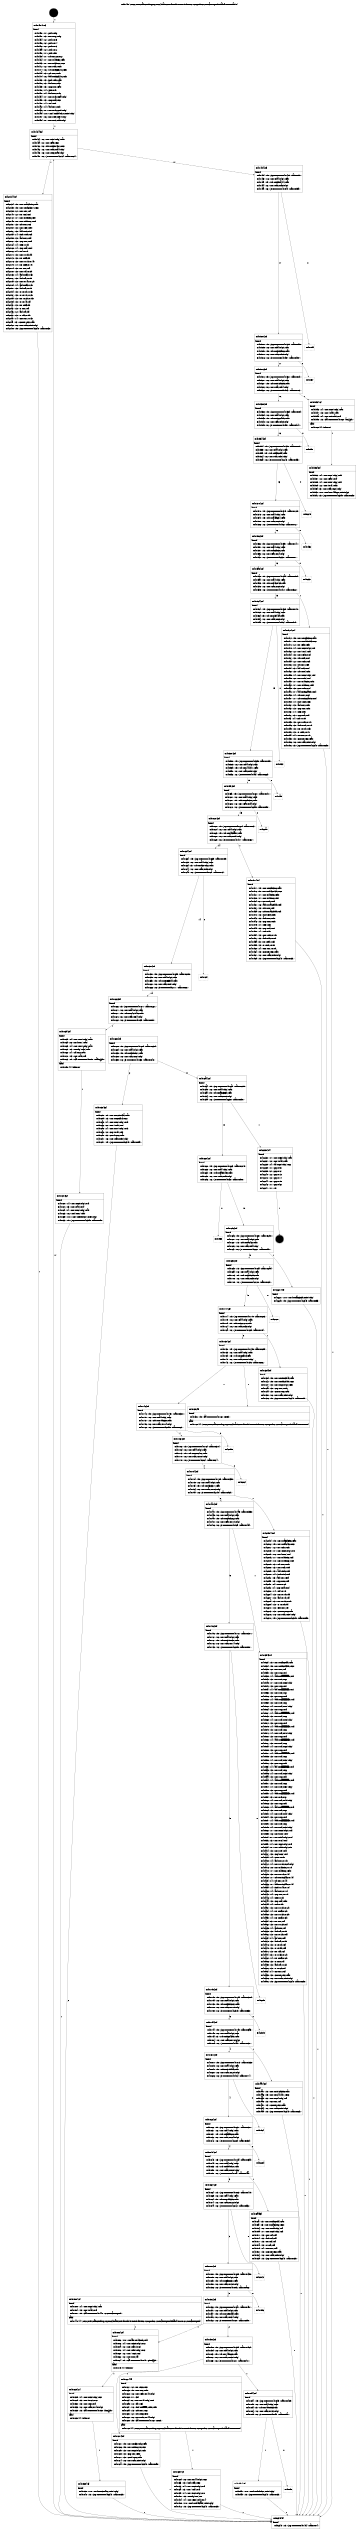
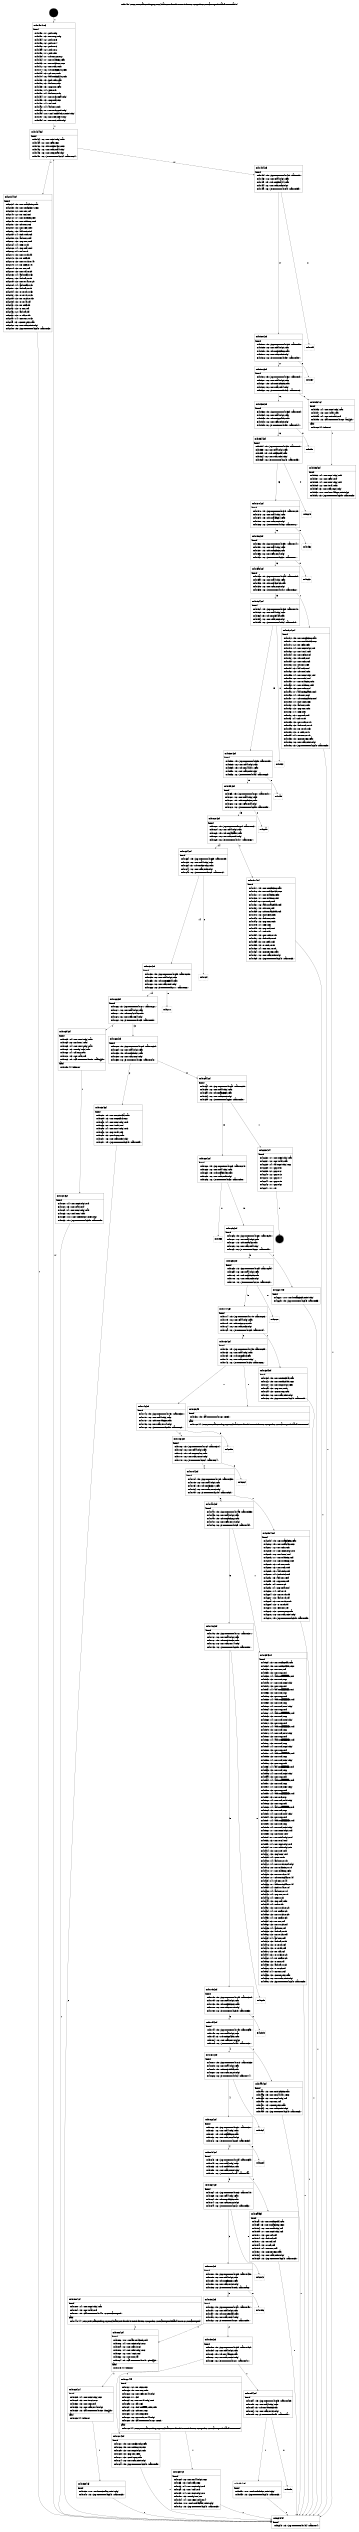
none -> (167, 1010)
none -> (133, 1029)
